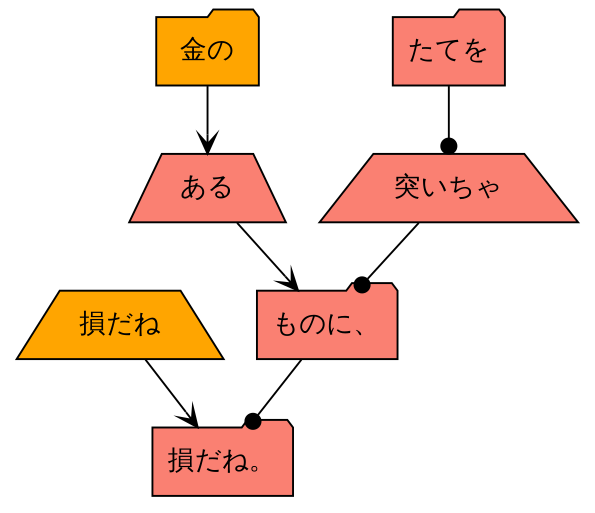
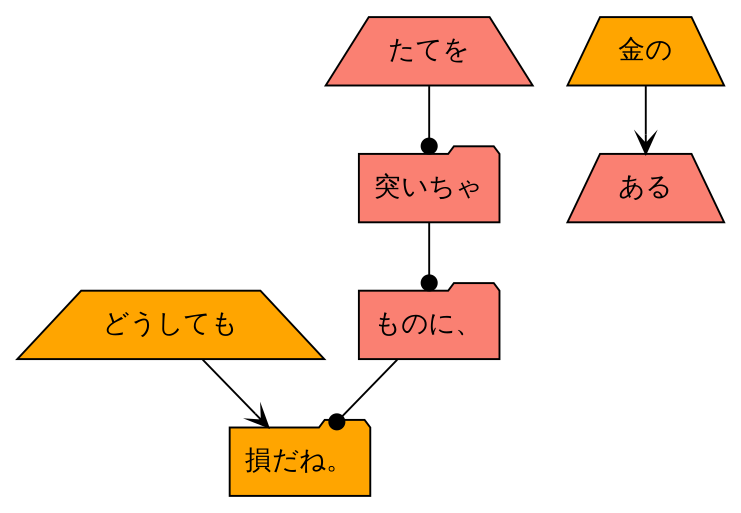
(208, 51) -> (646, 51)
(449, 51) -> (429, 51)
(449, 188) -> (429, 188)
(261, 250) -> none
(120, 325) -> (171, 325)
(223, 462) -> (300, 462)
